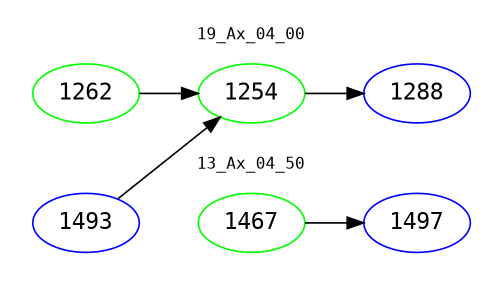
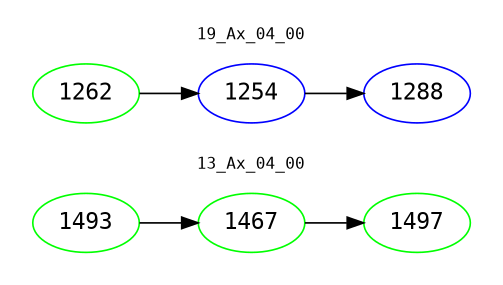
(252, 93) -> (252, 93)
(163, 163) -> (160, 223)
(252, 165) -> (252, 165)
(86, 223) -> (86, 223)
(417, 223) -> (417, 223)
